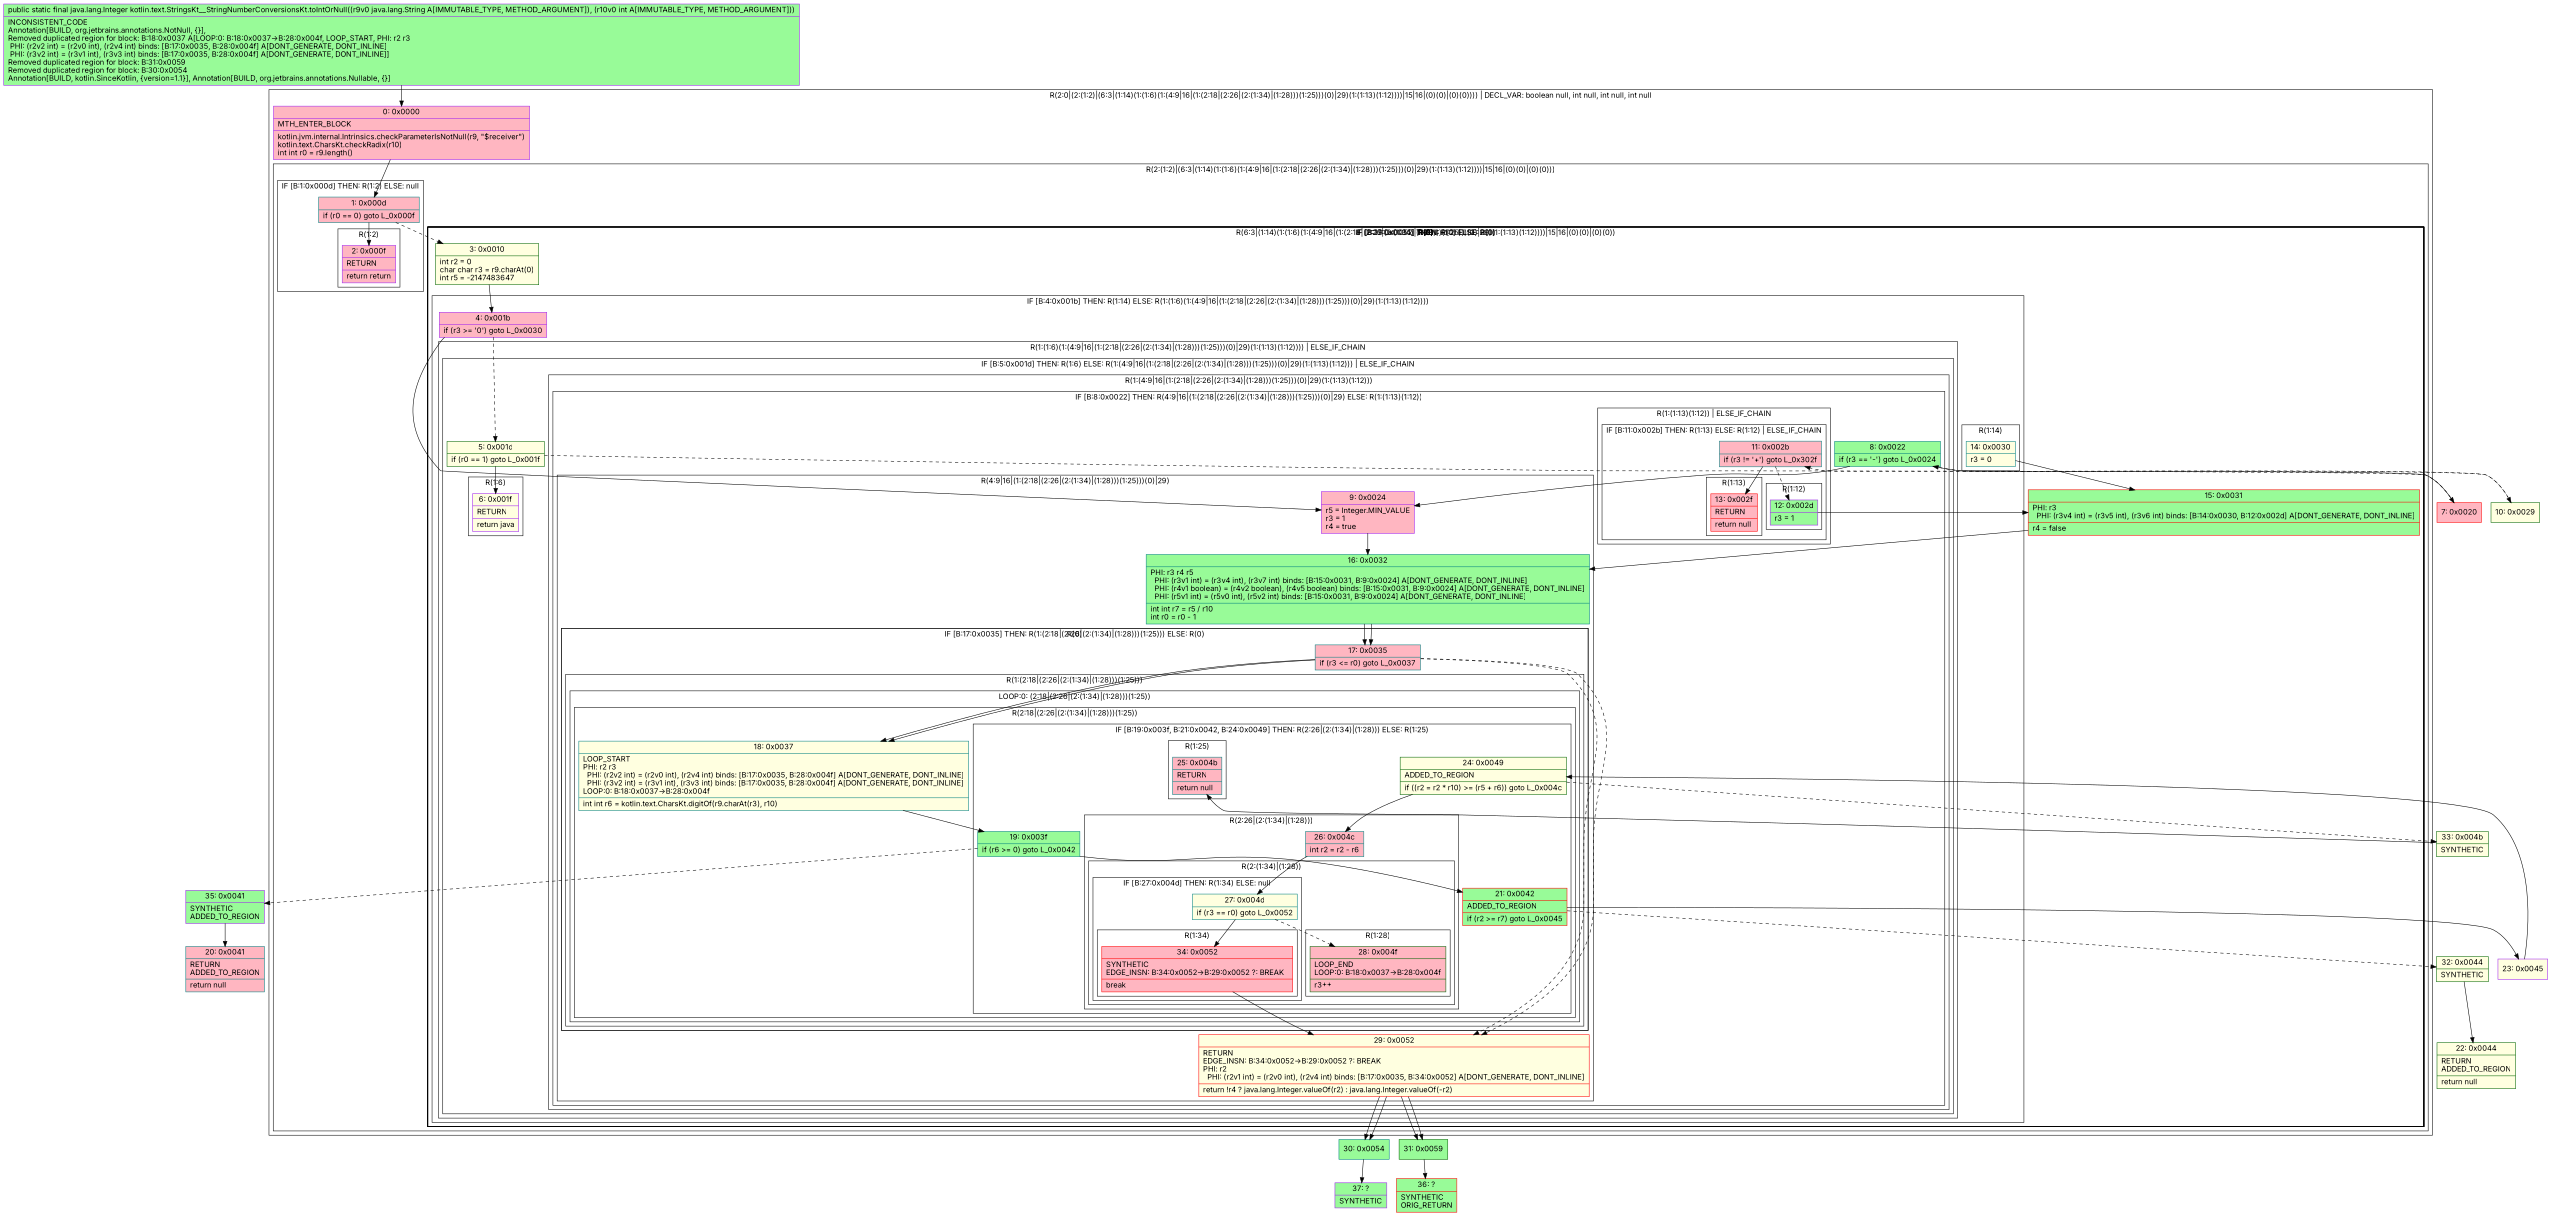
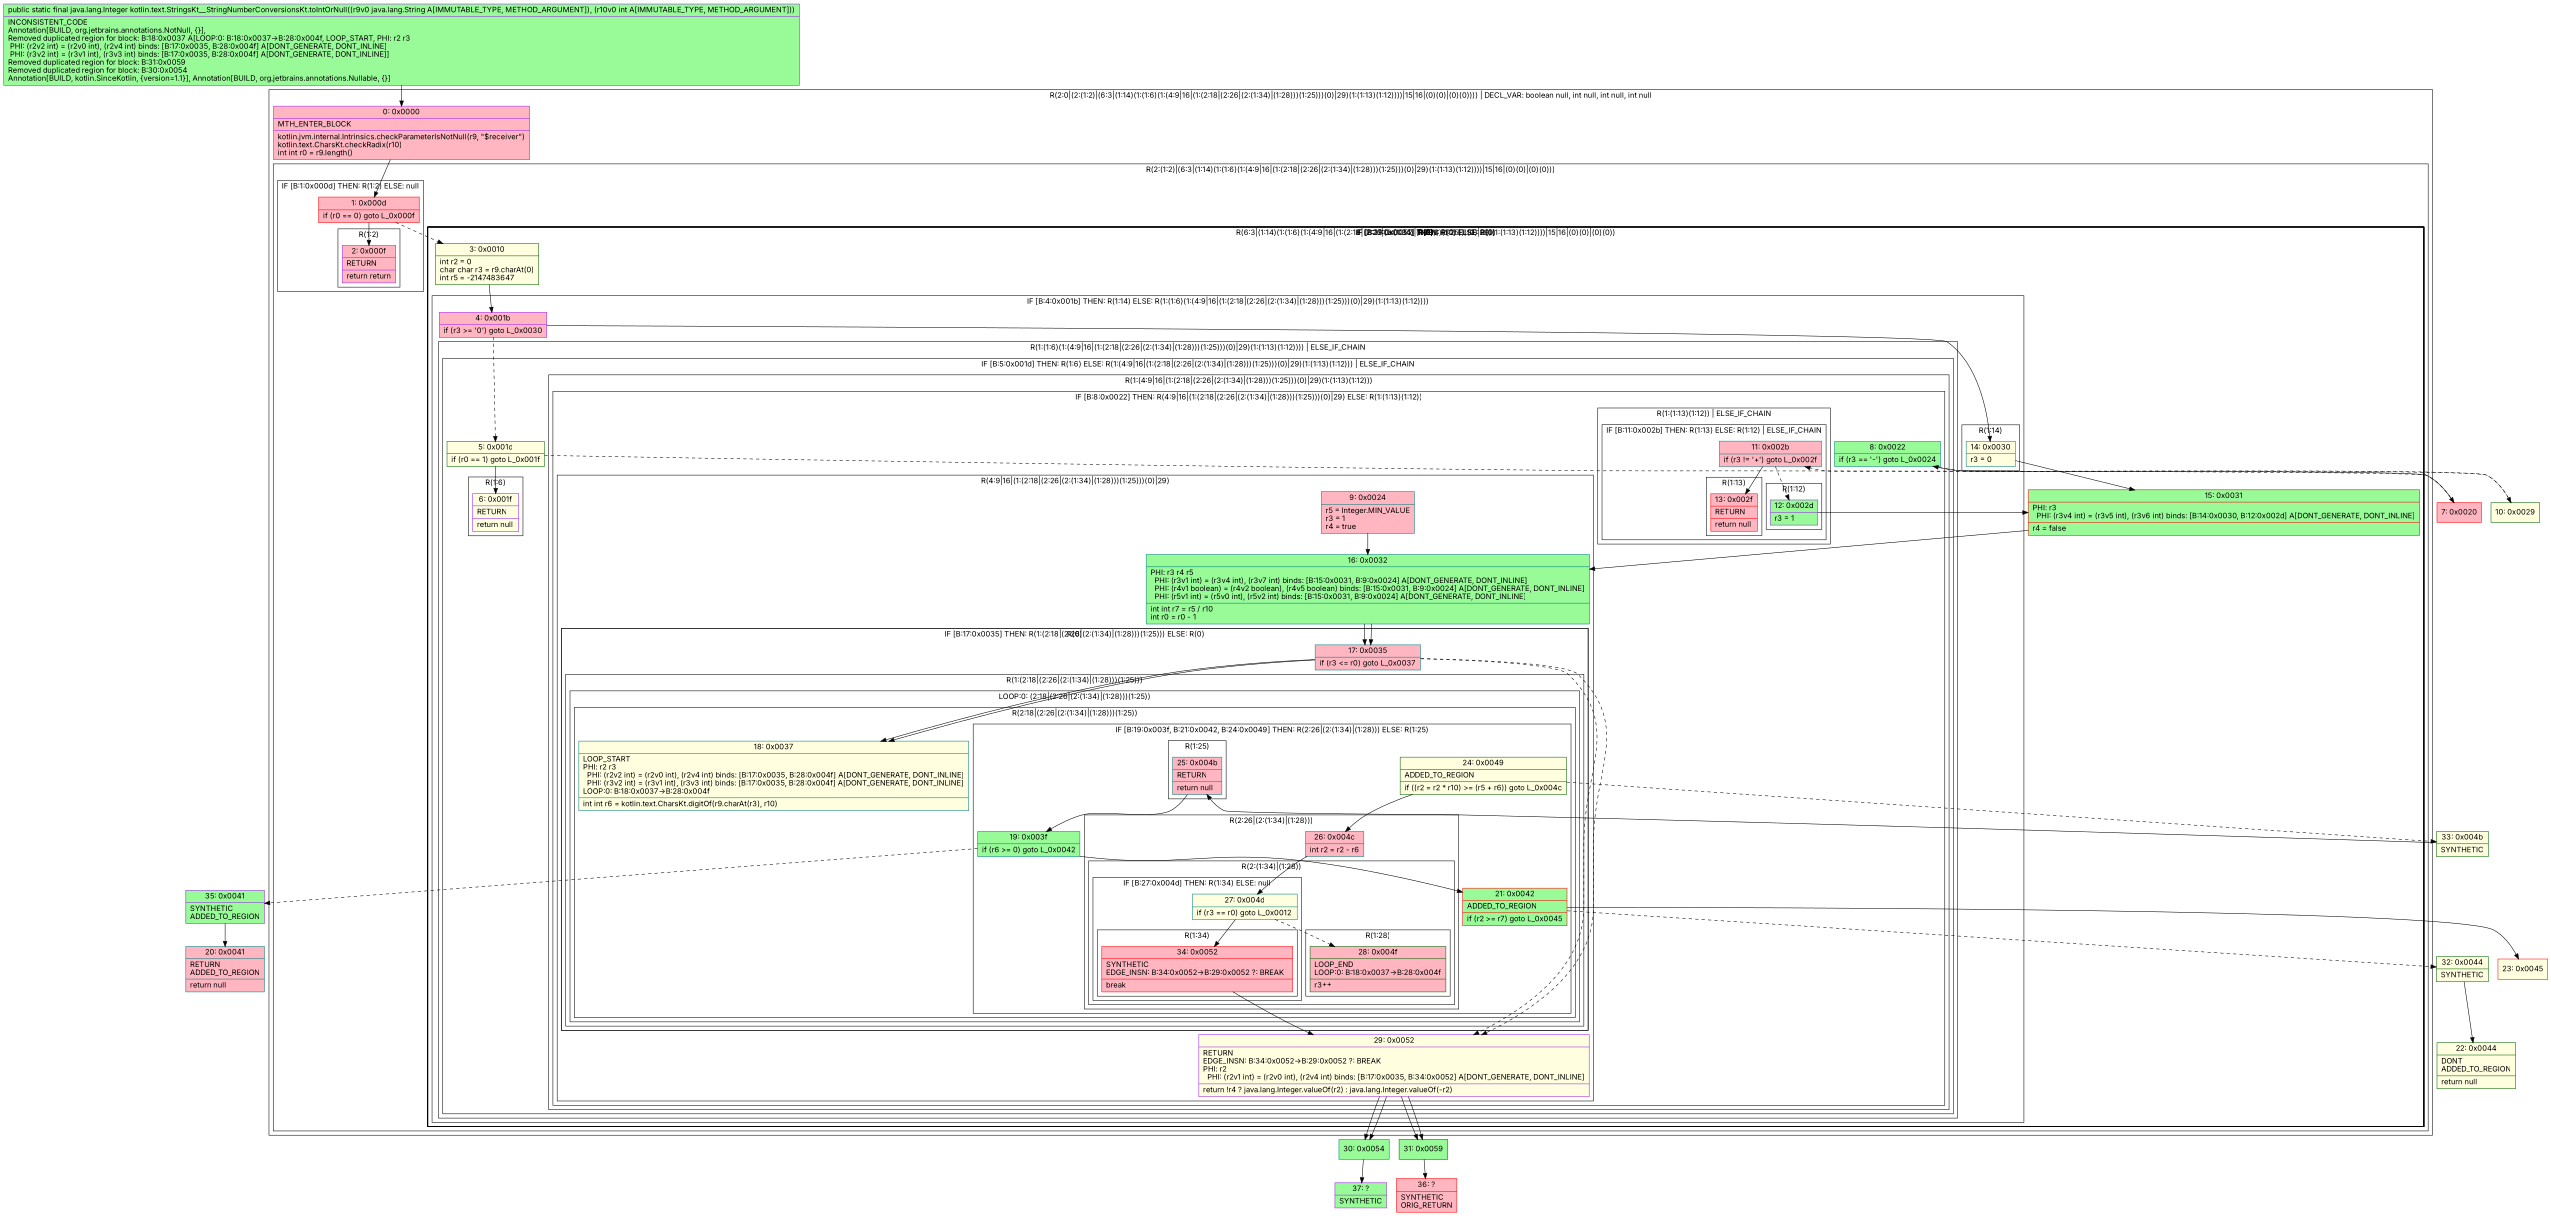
(369, 210) -> (369, 210)
(1770, 460) -> (1770, 460)
(1635, 481) -> none
(804, 487) -> (1300, 330)
(1368, 513) -> (1368, 513)
(496, 525) -> (495, 525)
(2110, 785) -> none
(941, 820) -> (1121, 814)
(1245, 913) -> (1244, 913)
(2523, 969) -> (2523, 969)
(2457, 1061) -> (2452, 1061)
(1394, 1066) -> (1394, 1066)
(1427, 1195) -> (1427, 1195)
